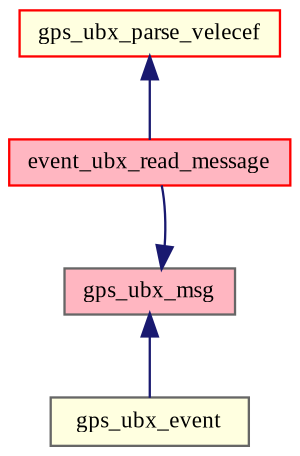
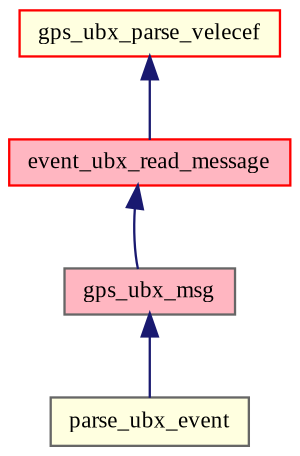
(165, 216) -> (134, 239)
(150, 422) -> (150, 422)
